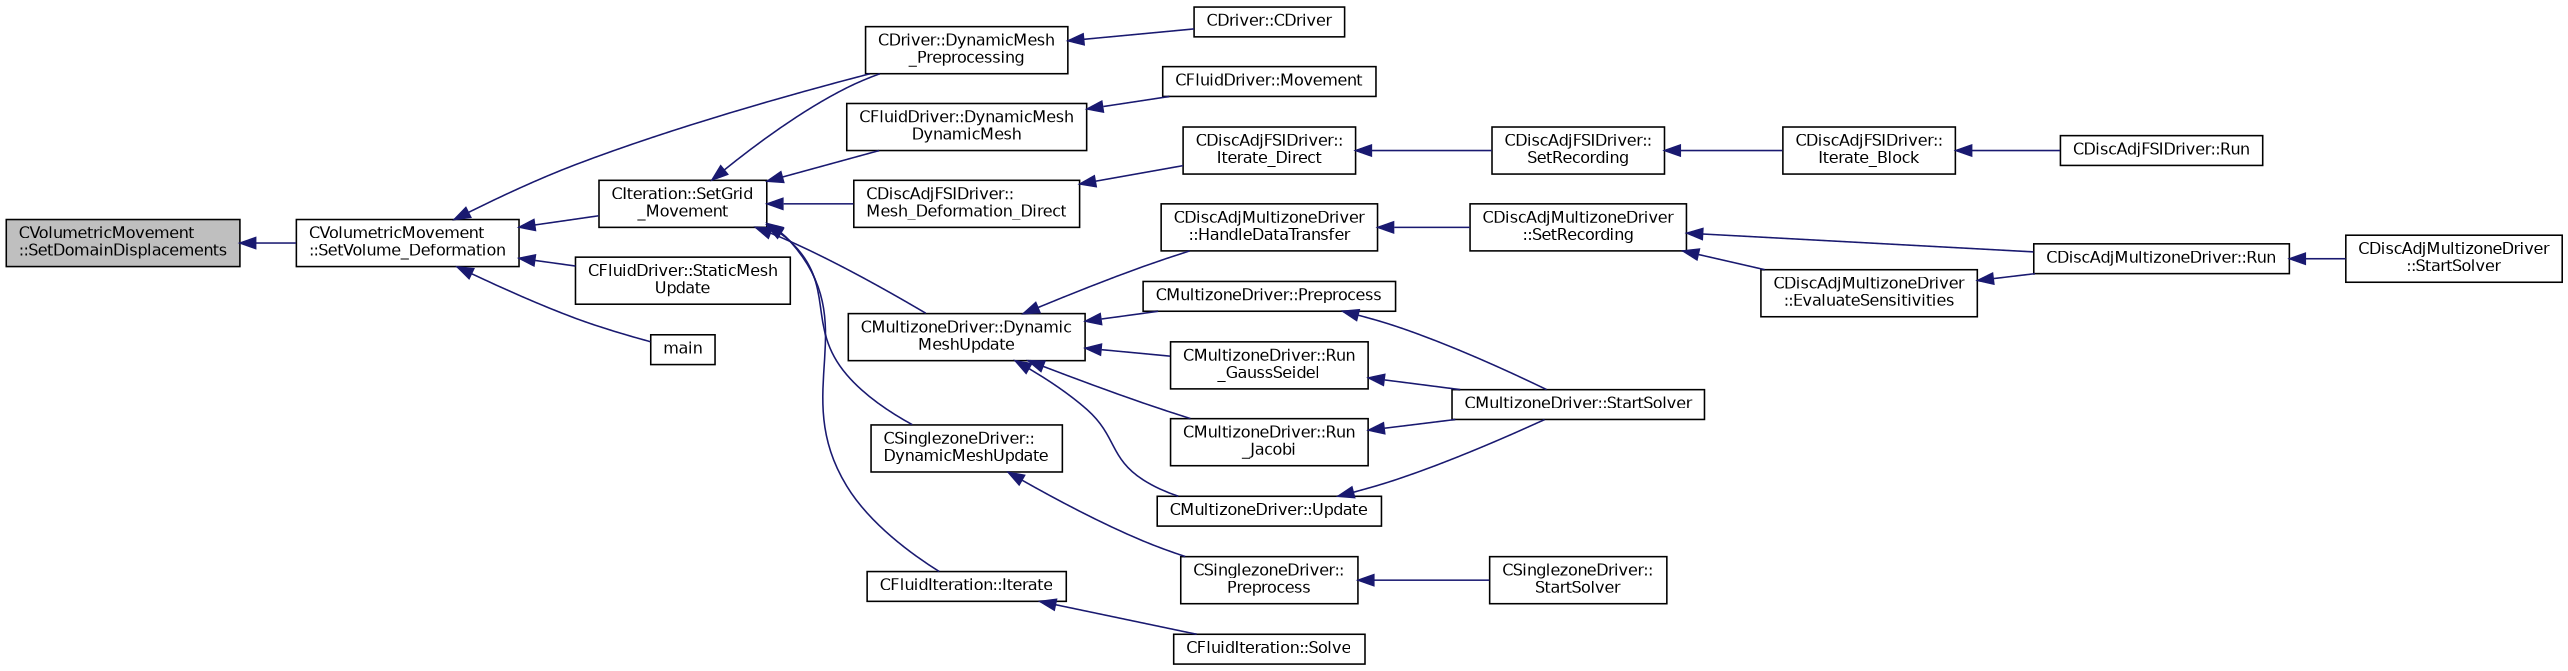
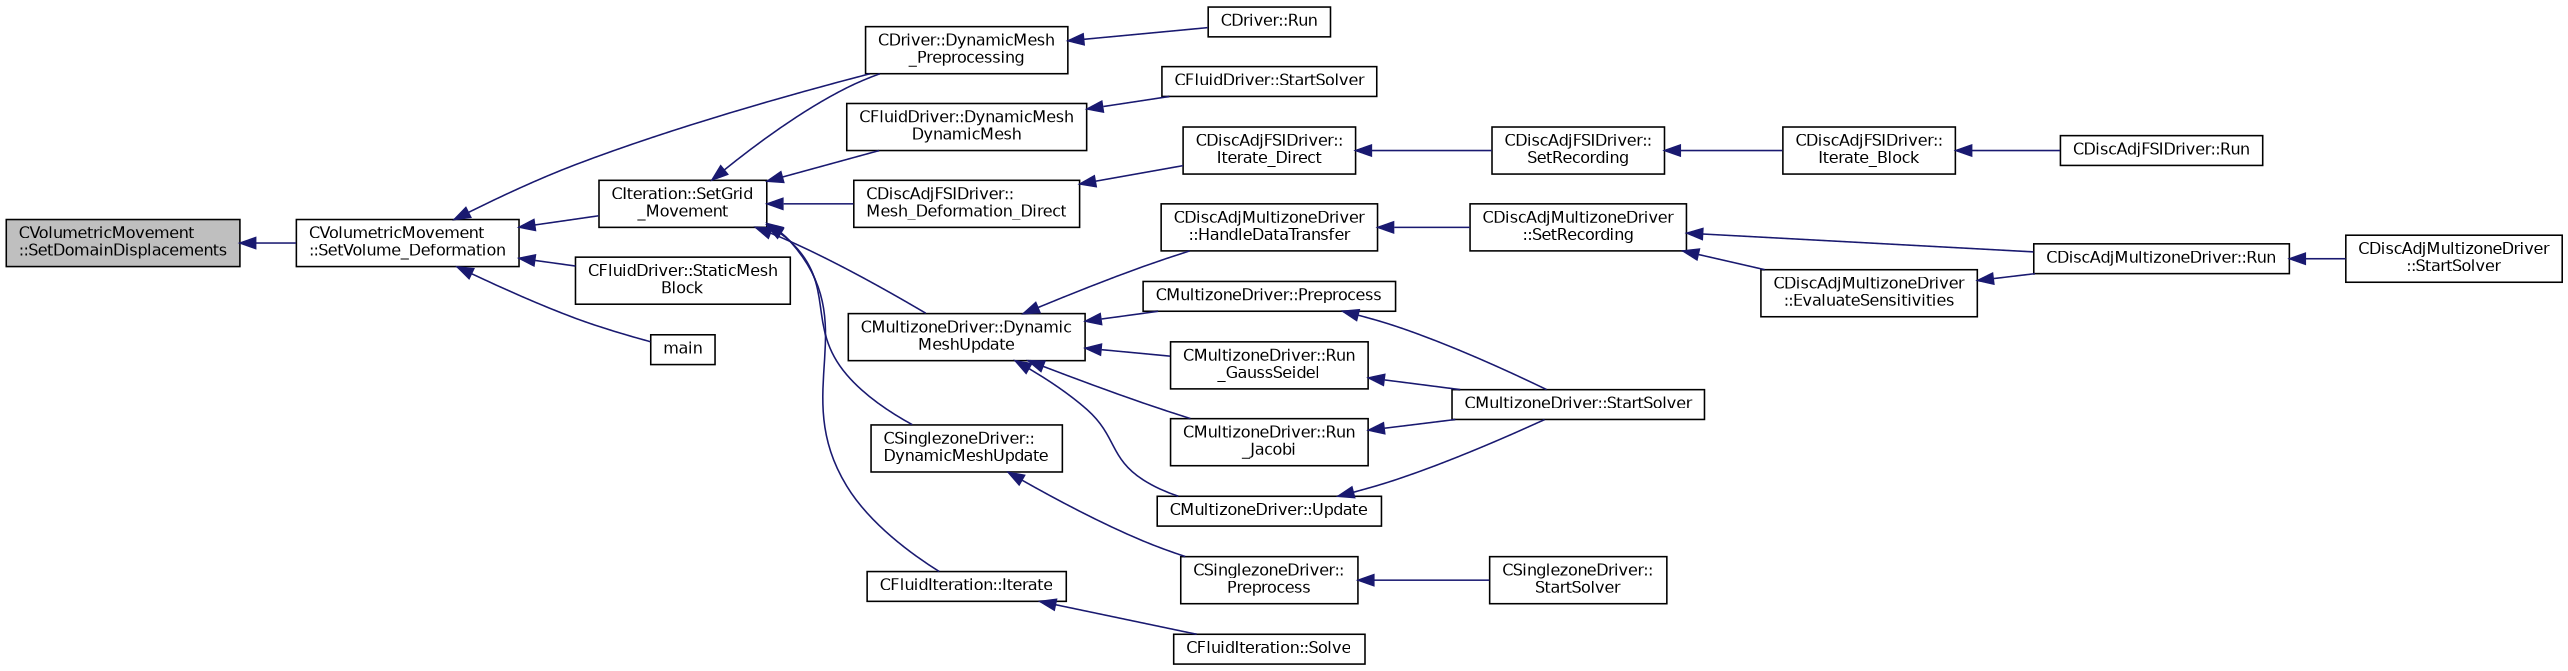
(1269, 22) -> (1269, 22)
(1269, 82) -> (1269, 82)
(683, 281) -> (683, 281)
